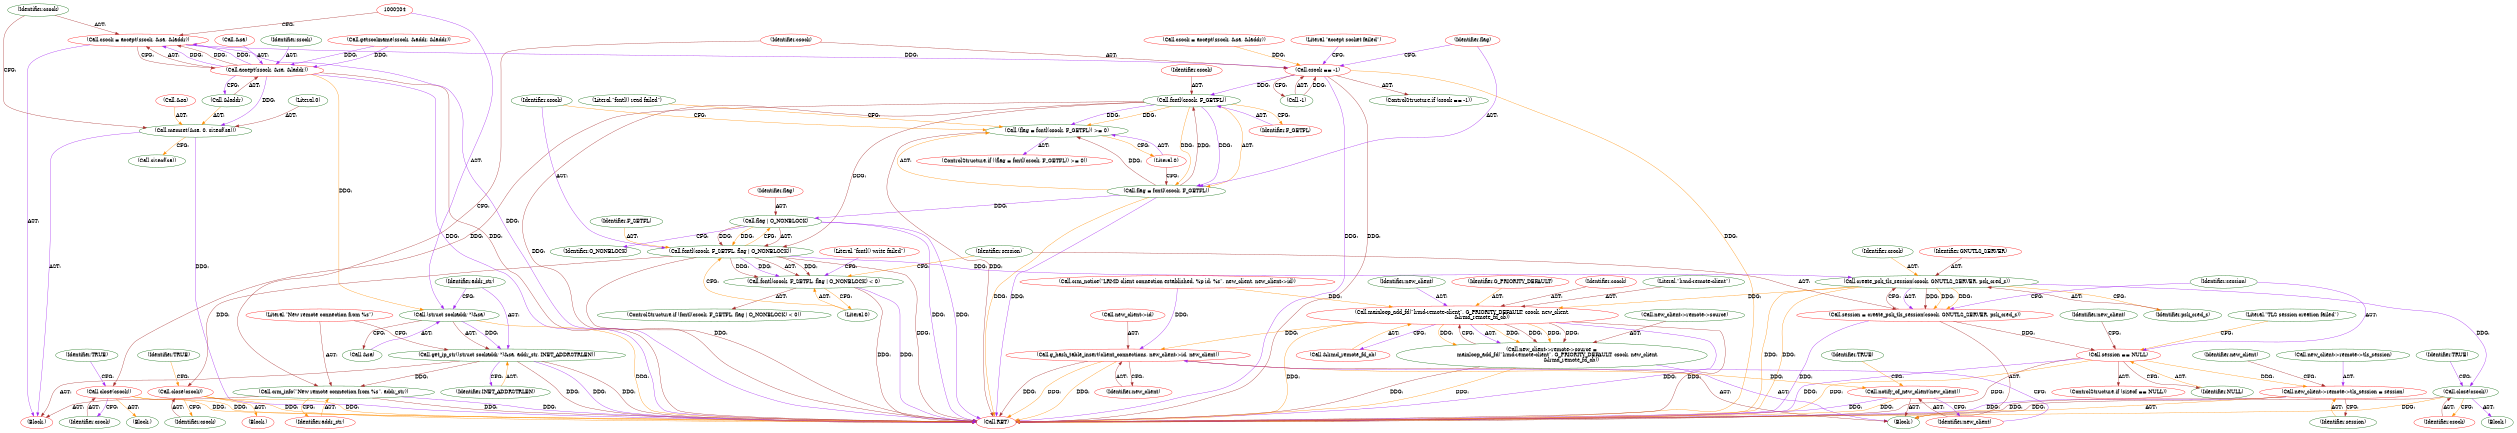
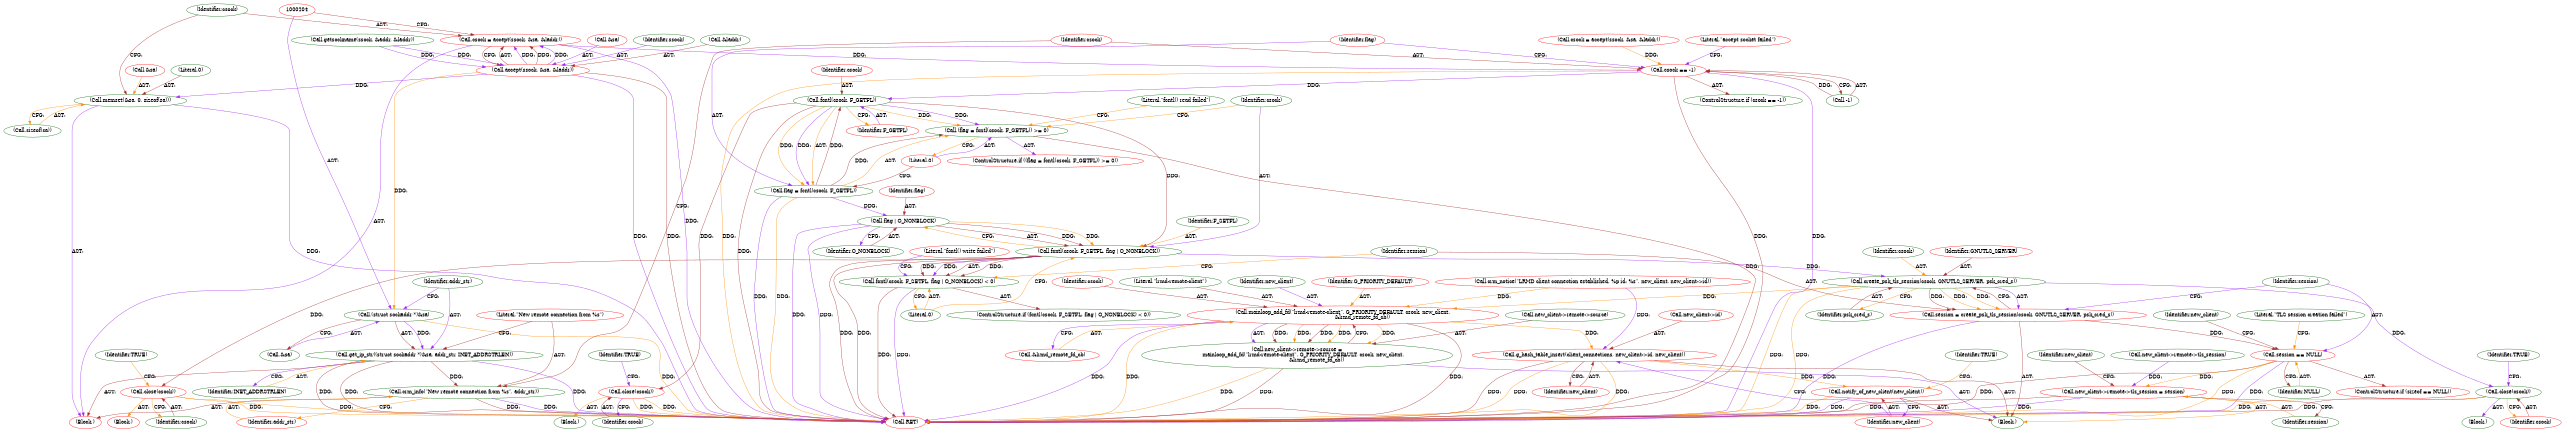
(399, 40) -> (363, 40)
(228, 82) -> none
(212, 115) -> (58, 111)
none -> (883, 239)
(2350, 377) -> (2156, 377)
